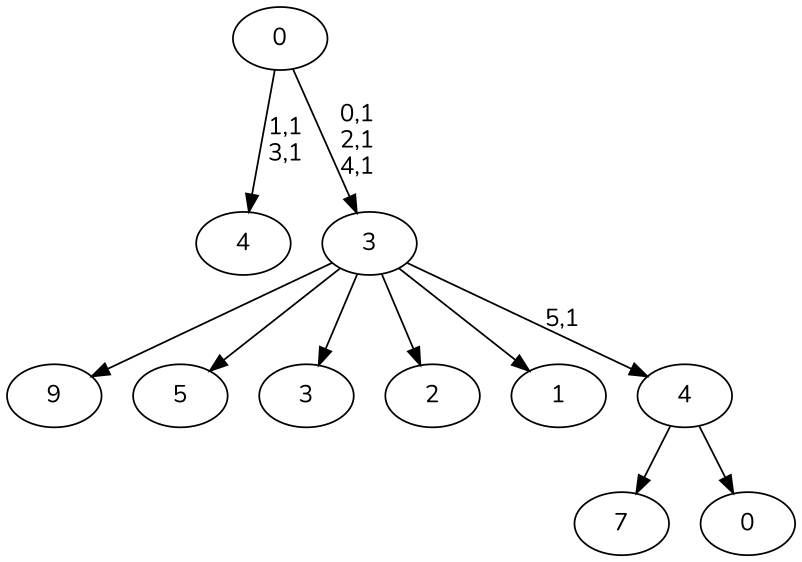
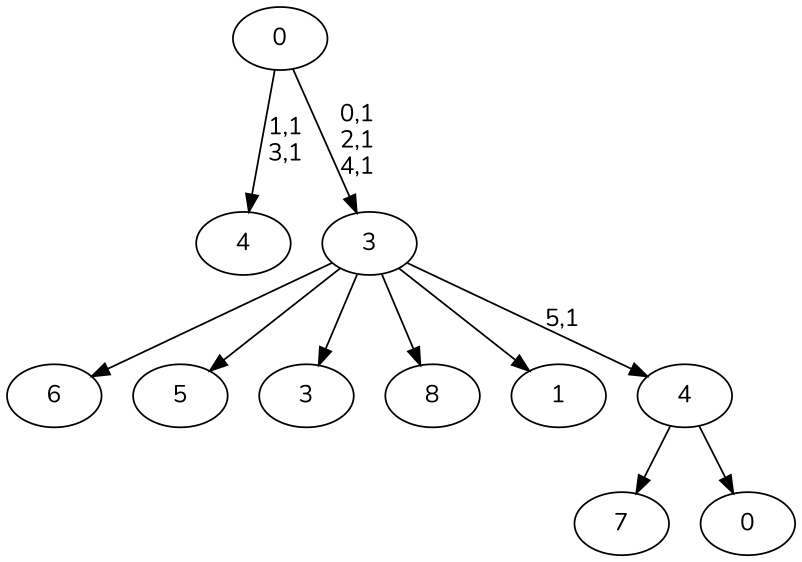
(54, 396) -> (54, 396)
(433, 396) -> (433, 396)
